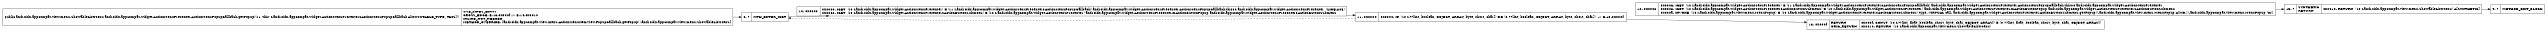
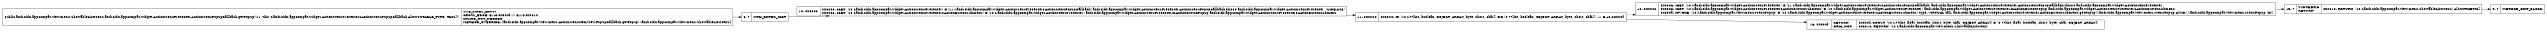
(1073, 20) -> (1630, 15)
(1844, 26) -> (1843, 26)
